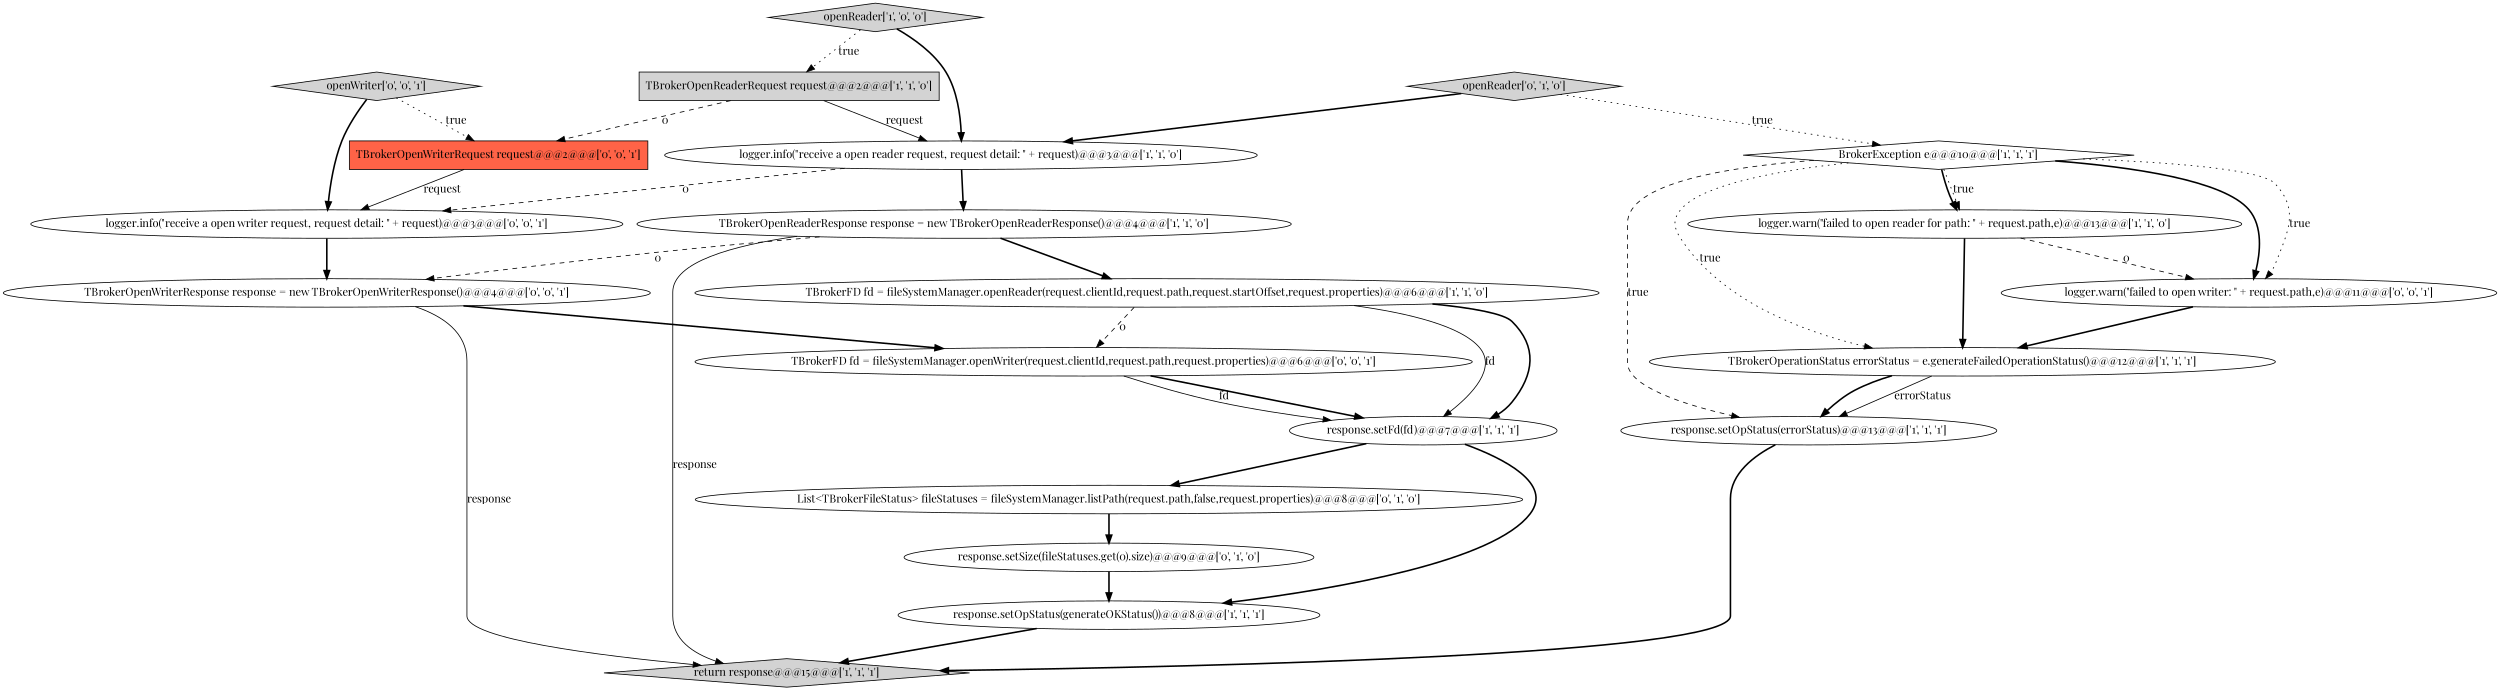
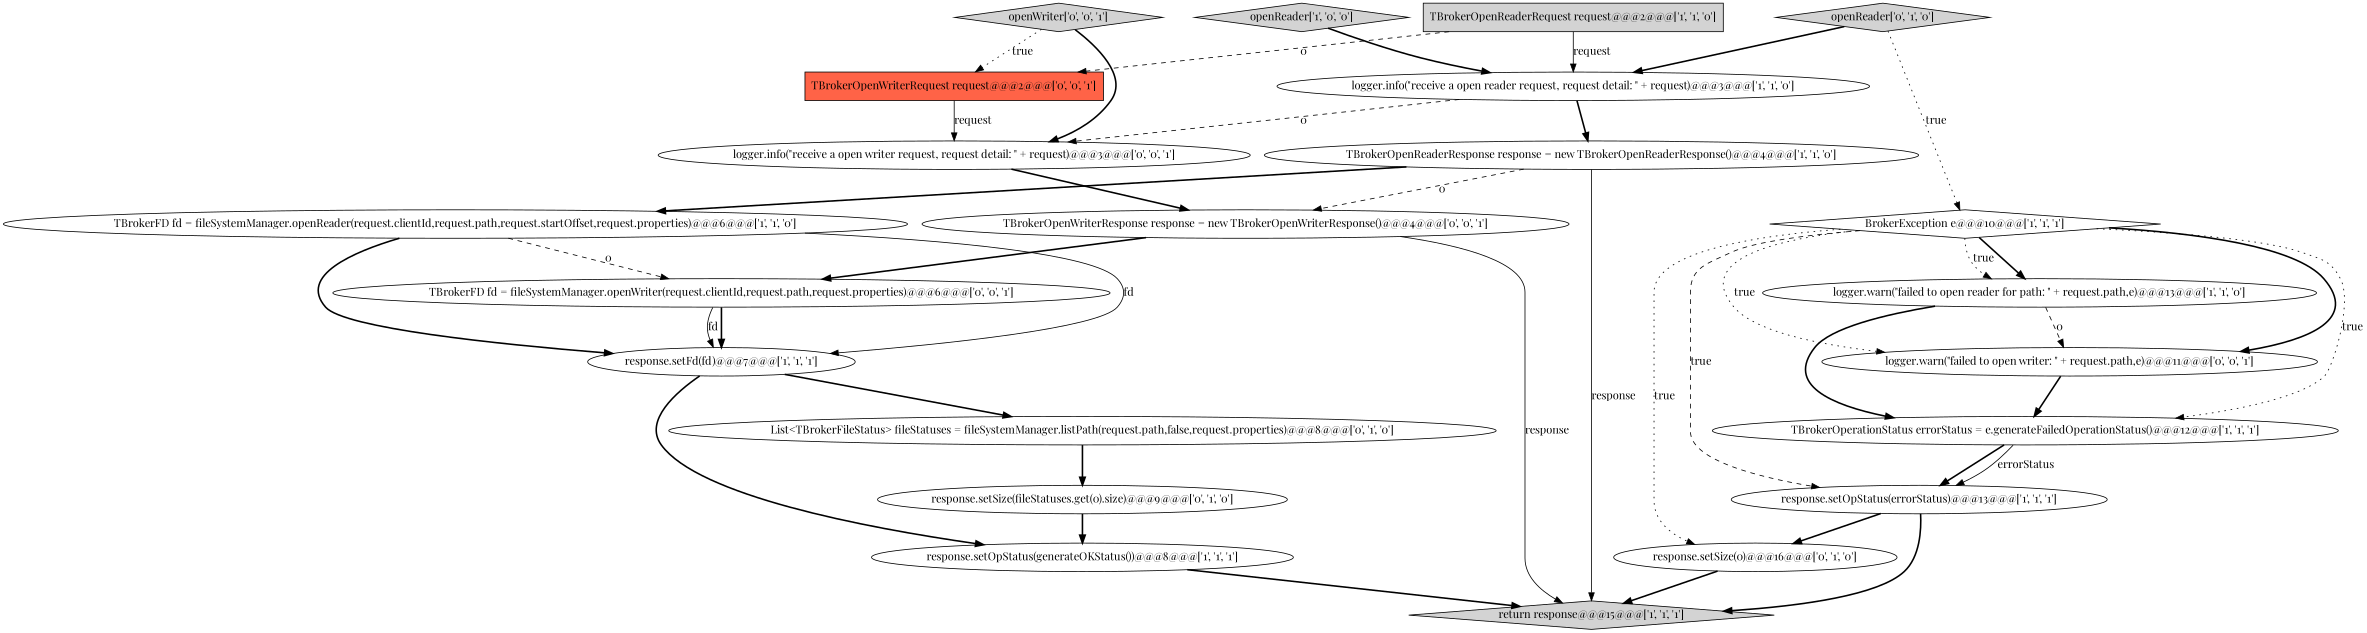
(837, 48) -> none
none -> (1755, 557)
